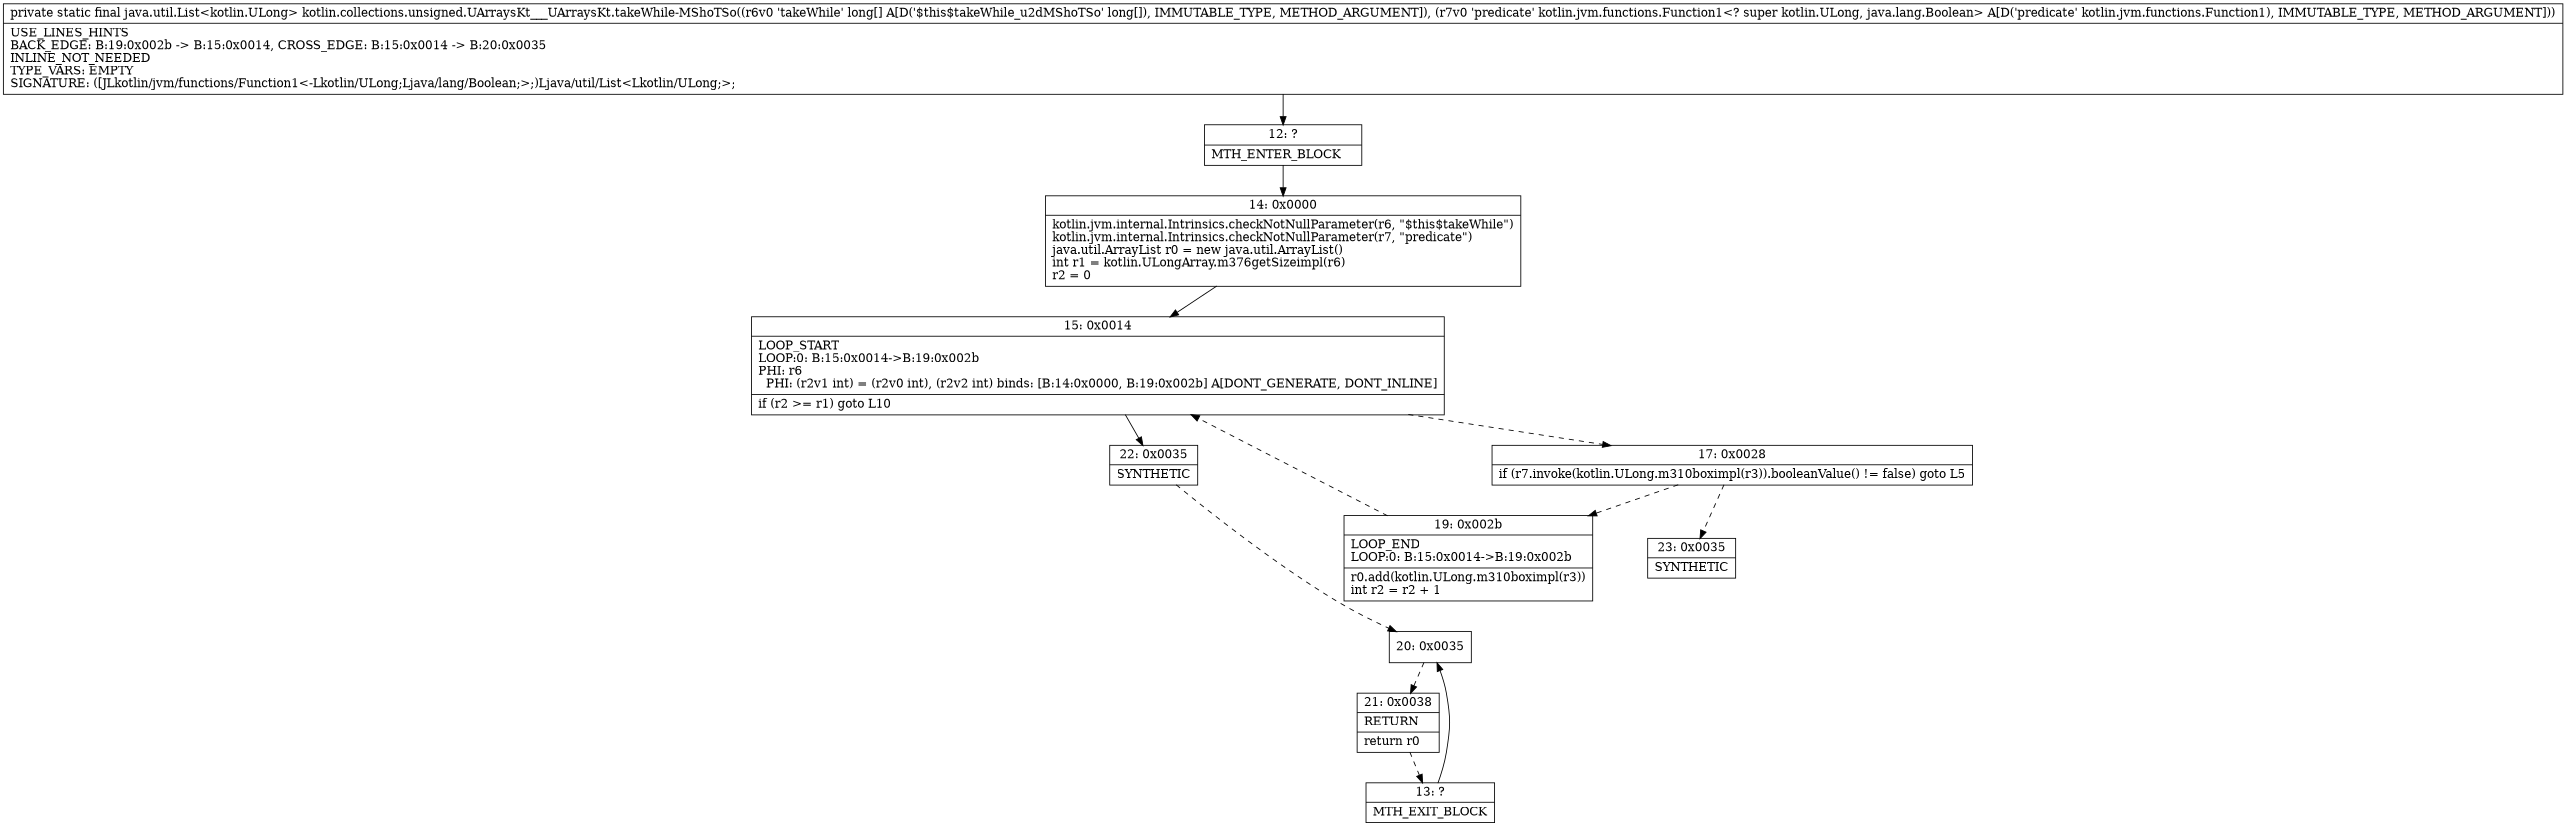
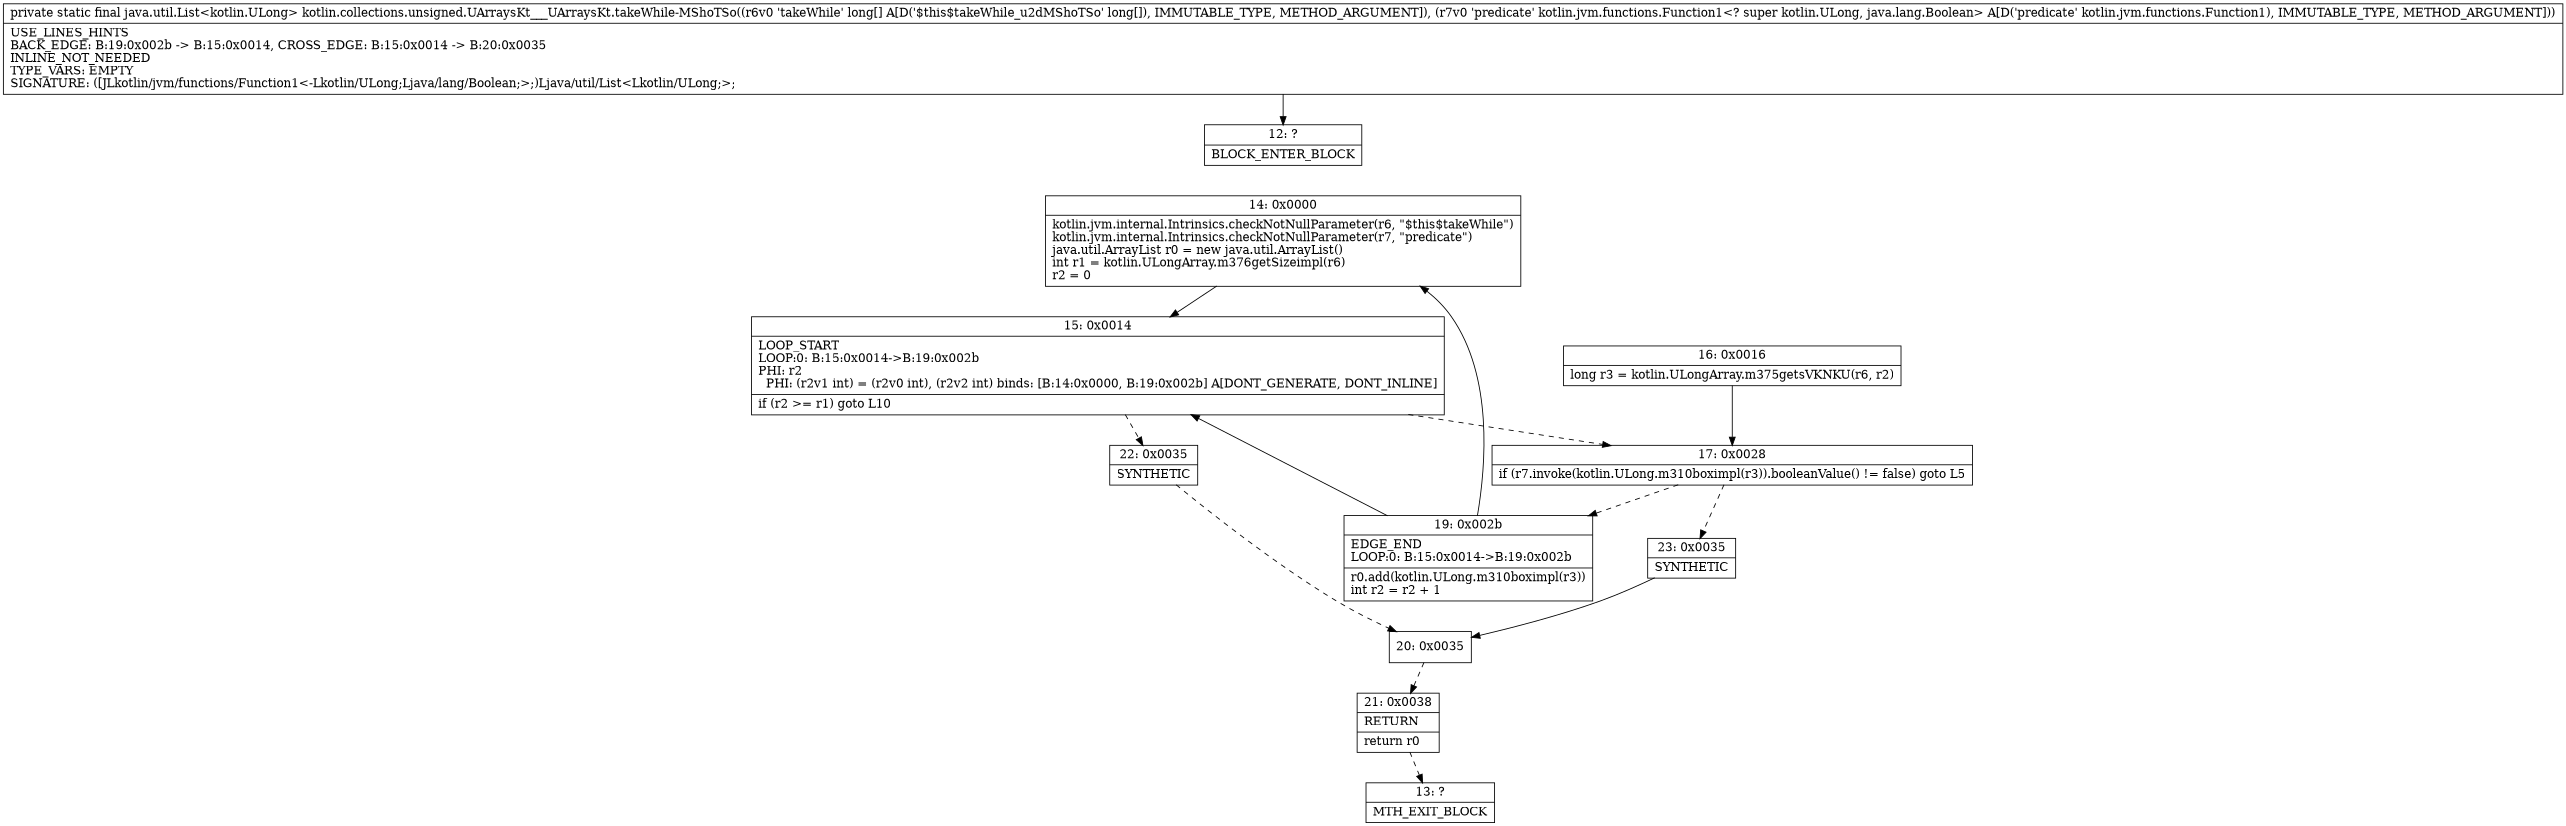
(1276, 155) -> (1283, 155)
(1283, 176) -> (1481, 396)
none -> (1732, 366)
(782, 371) -> (782, 371)
(1132, 426) -> (1132, 426)
(1293, 467) -> (1293, 467)
(1385, 545) -> (1387, 545)
(1449, 727) -> (1569, 611)
